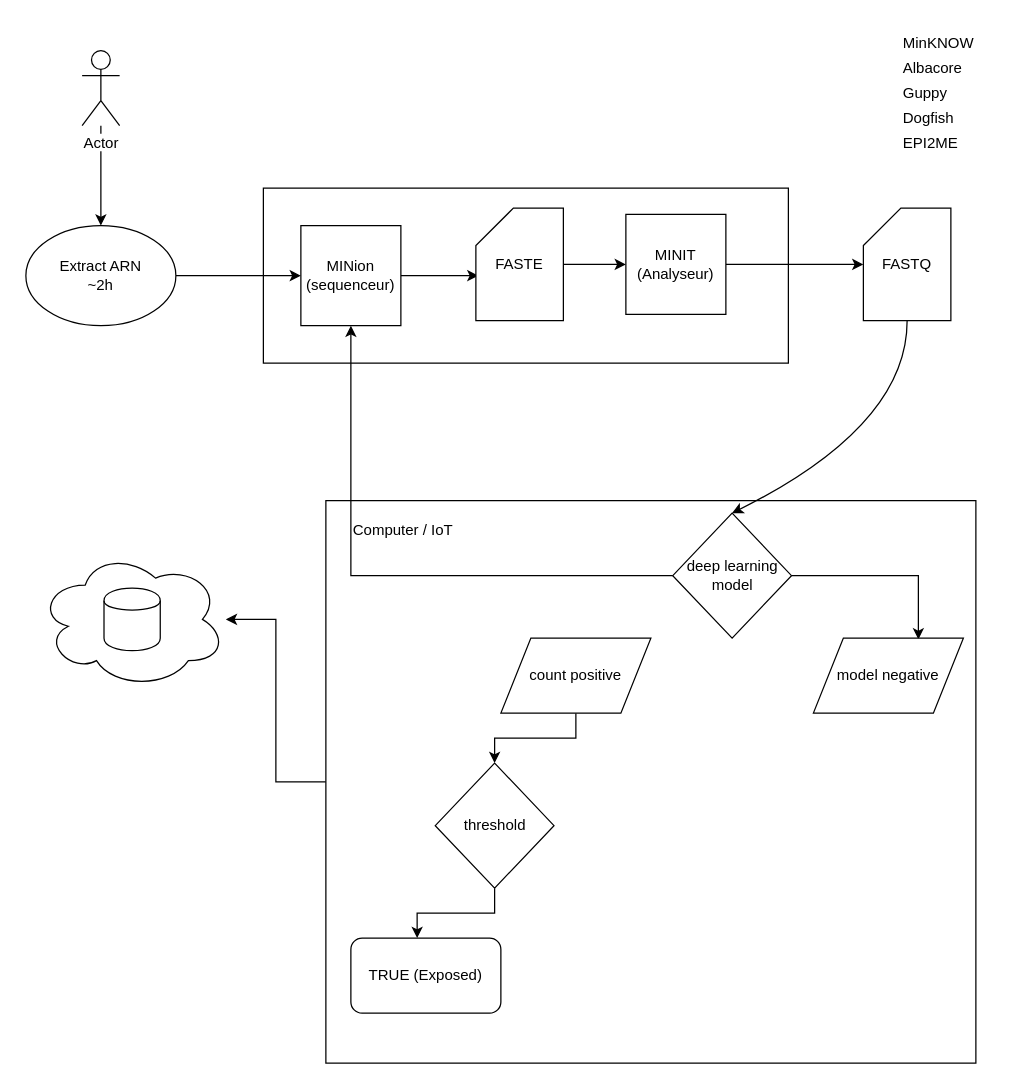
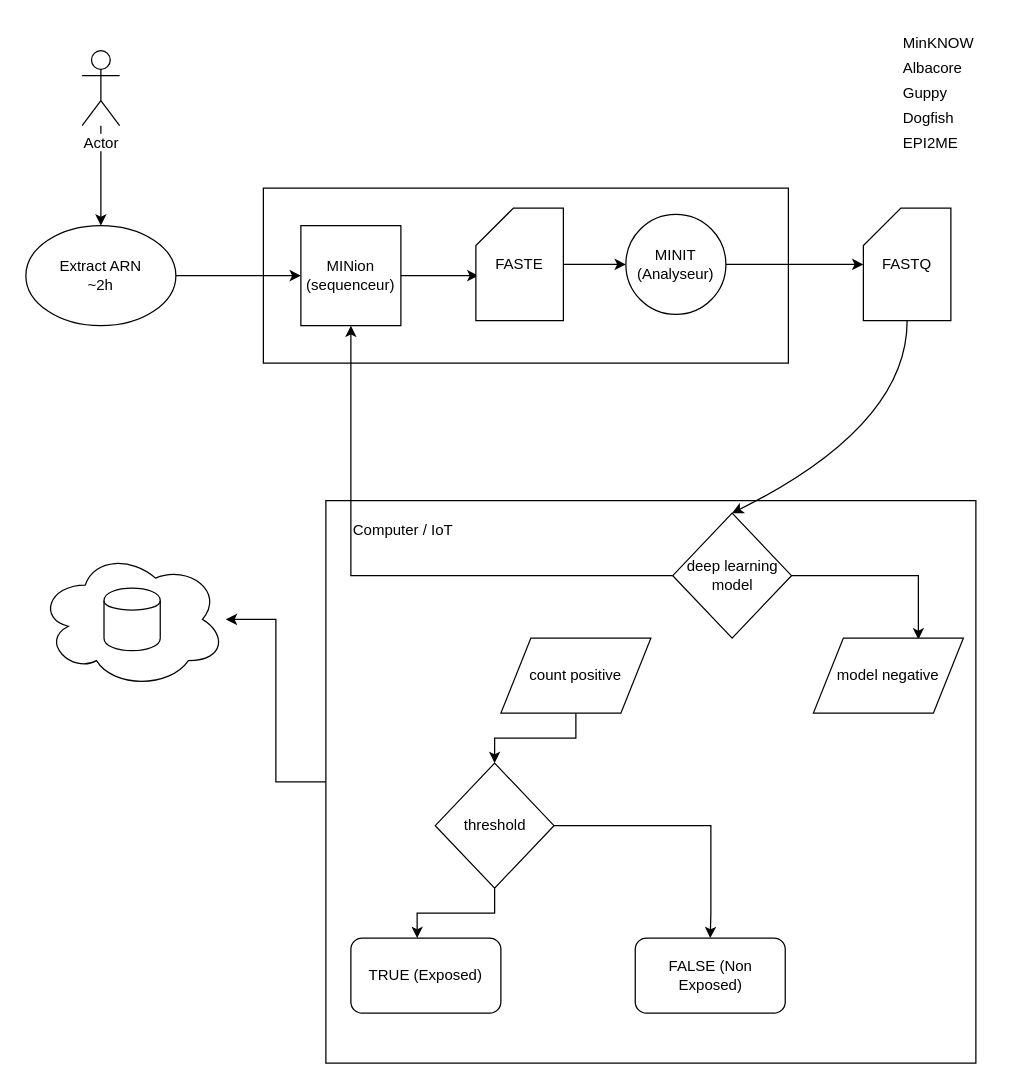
(676, 264) -> (676, 264)
none -> (684, 826)
none -> (710, 976)
